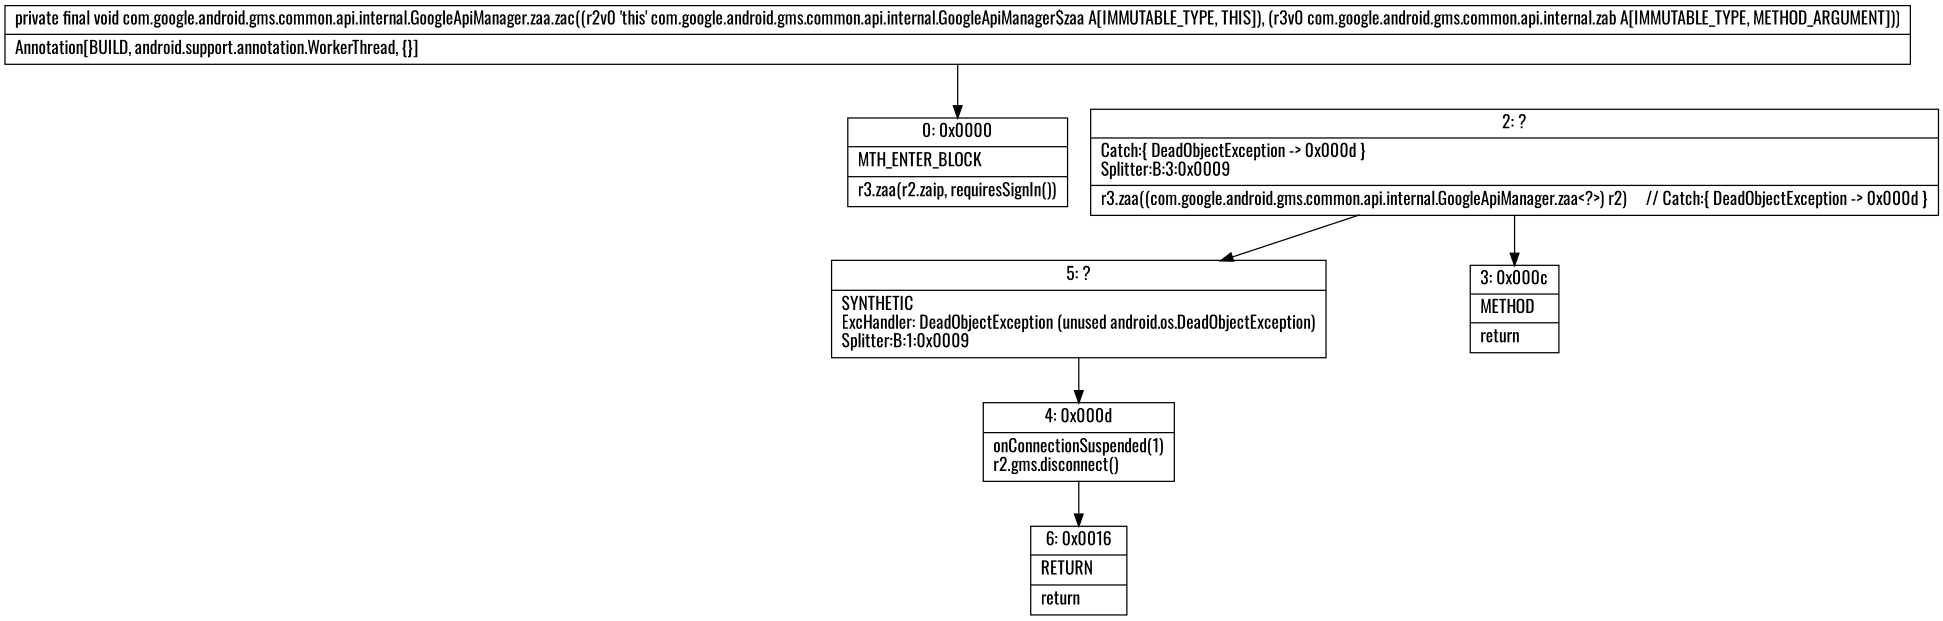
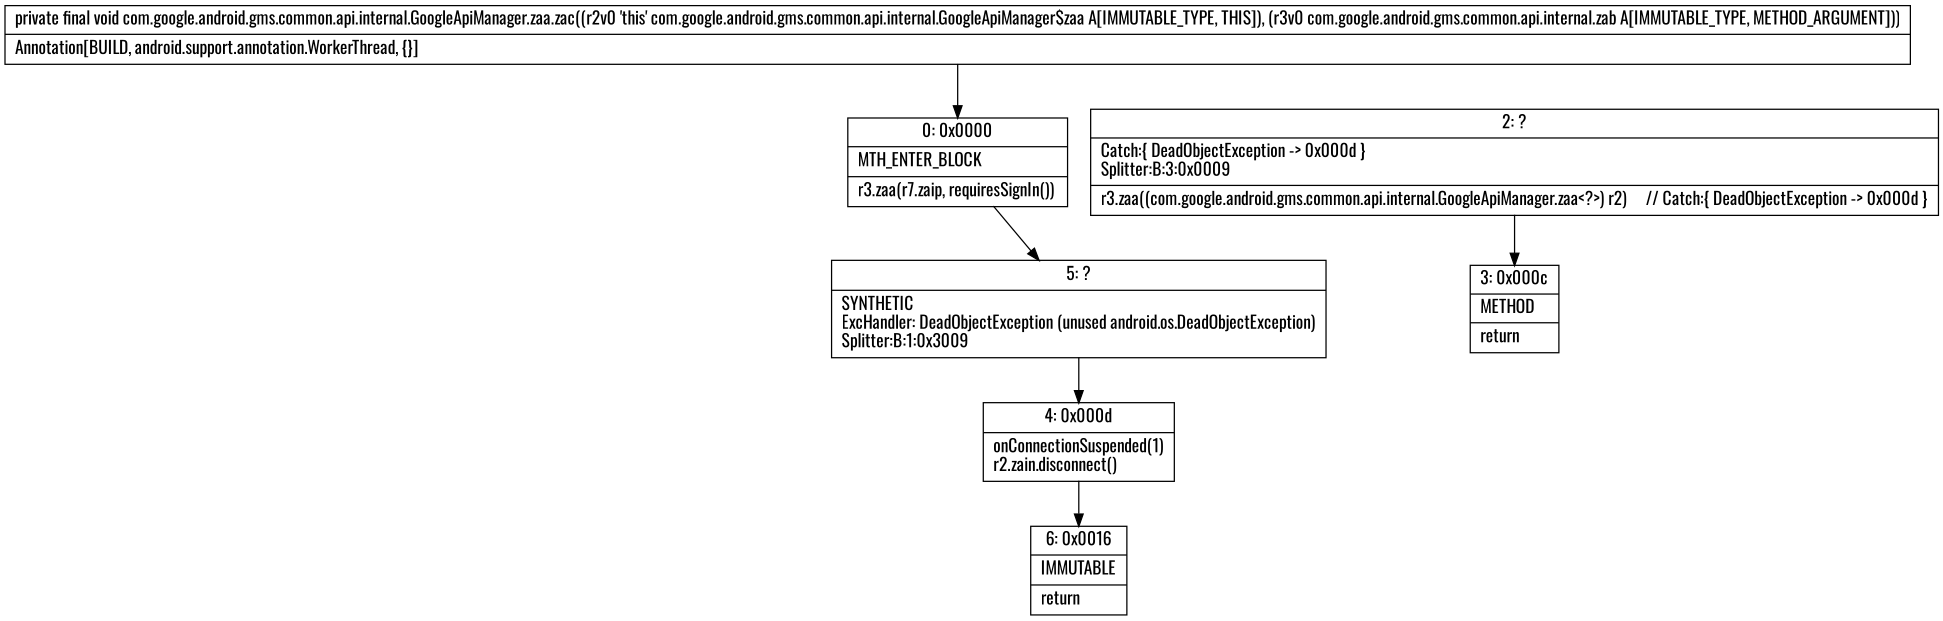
(958, 191) -> (956, 191)
(1296, 236) -> (1012, 228)
(906, 342) -> (905, 342)
(1056, 466) -> (1056, 466)
(1068, 569) -> (1079, 569)
